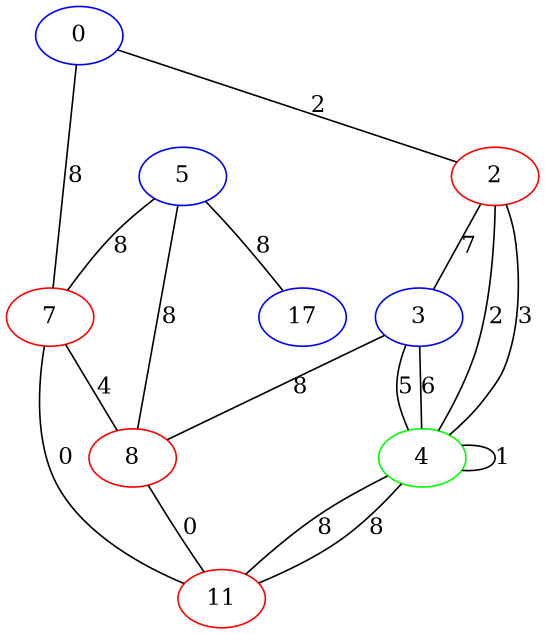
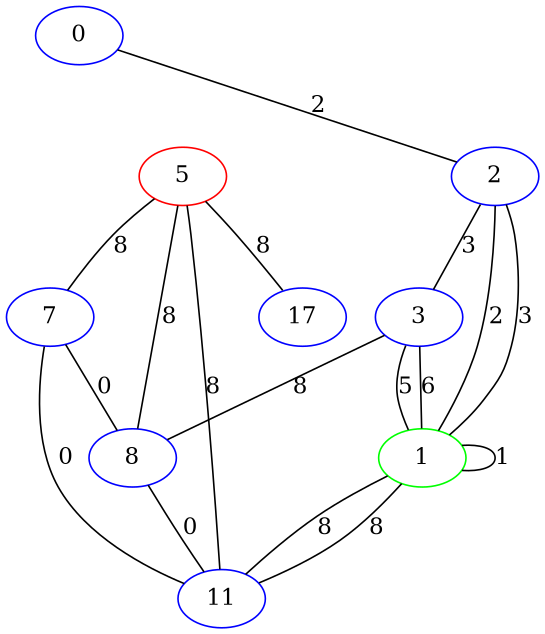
(65, 176) -> none
(183, 176) -> (183, 176)
(495, 176) -> (495, 176)
(469, 247) -> (469, 247)
(50, 317) -> (50, 317)
none -> (206, 387)
(105, 388) -> (105, 388)
(133, 458) -> (133, 458)
(422, 458) -> (422, 458)
(222, 599) -> (222, 599)
